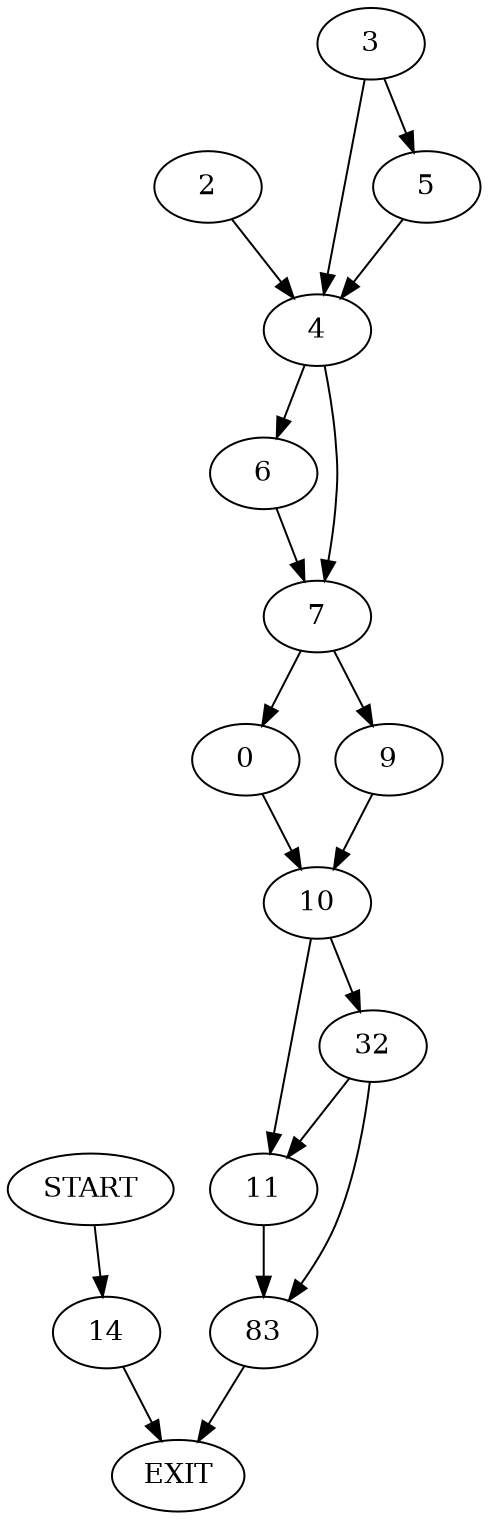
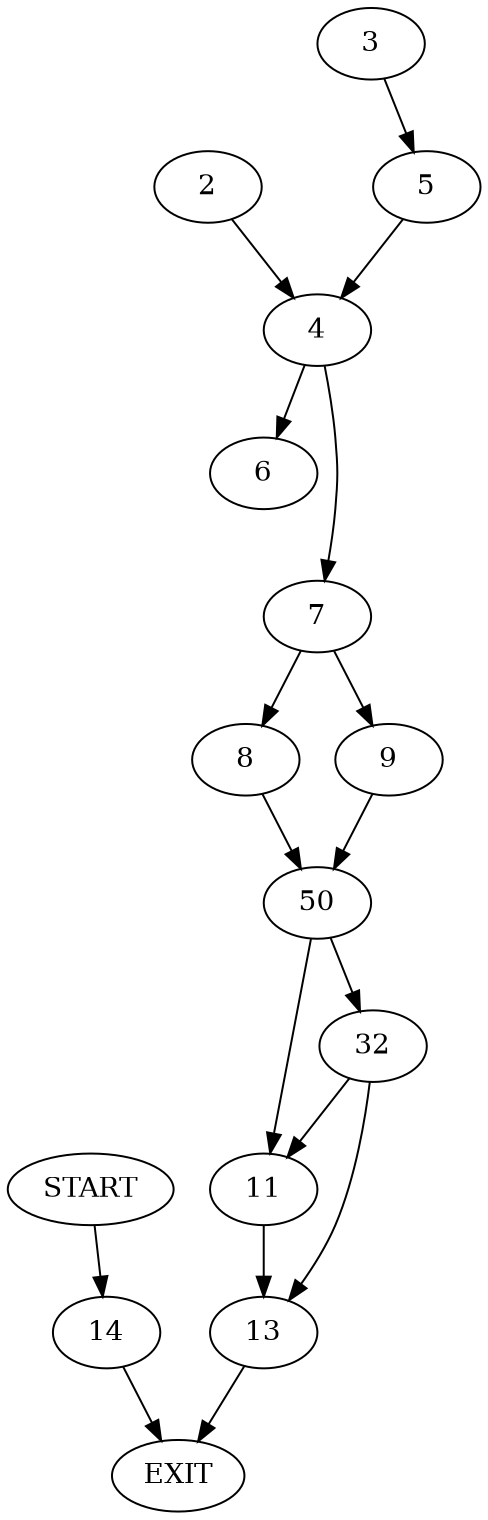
(346, 177) -> none
(287, 535) -> none
(246, 760) -> (246, 760)
(317, 903) -> (317, 903)
(264, 1333) -> (264, 1333)
